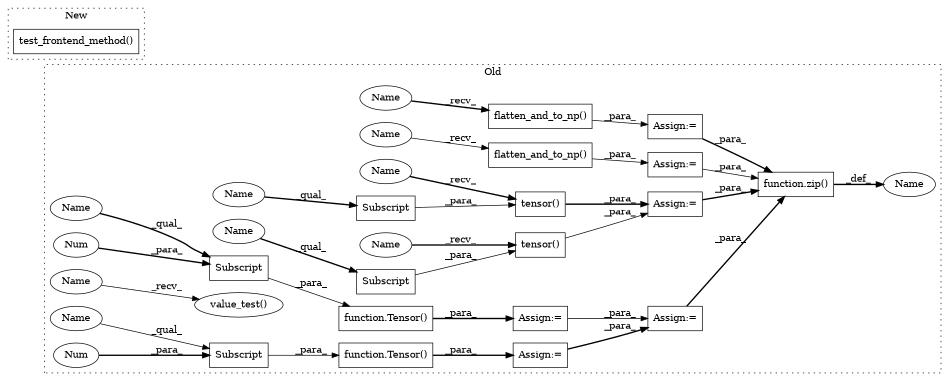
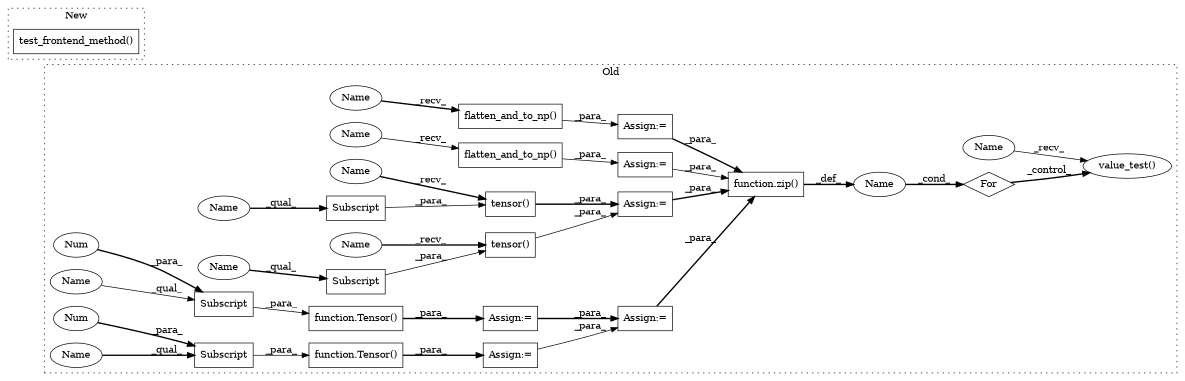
none -> (989, 184)
